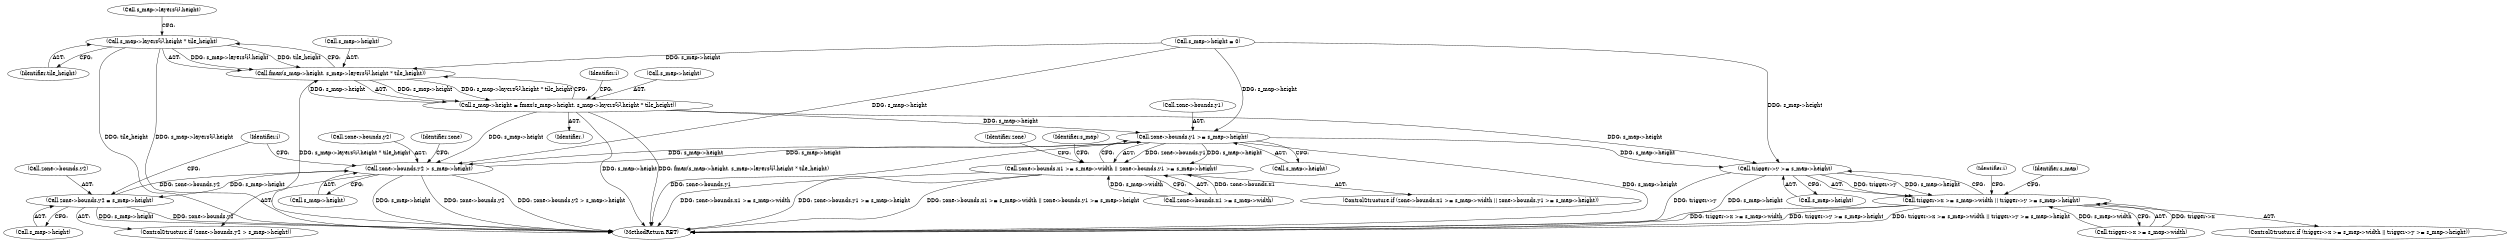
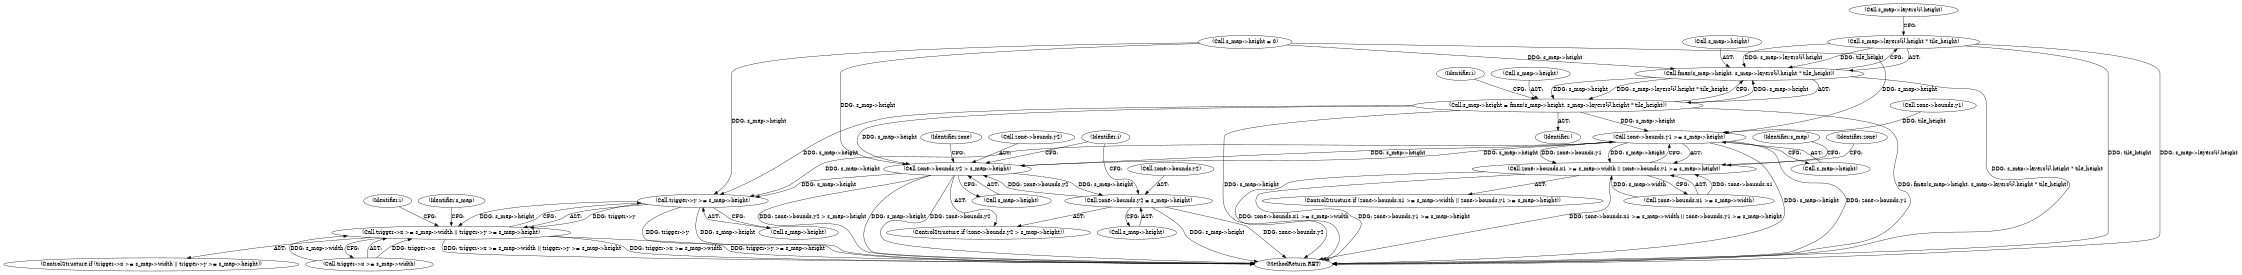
(48, 74) -> none
(1200, 121) -> (1924, 121)
none -> (829, 179)
